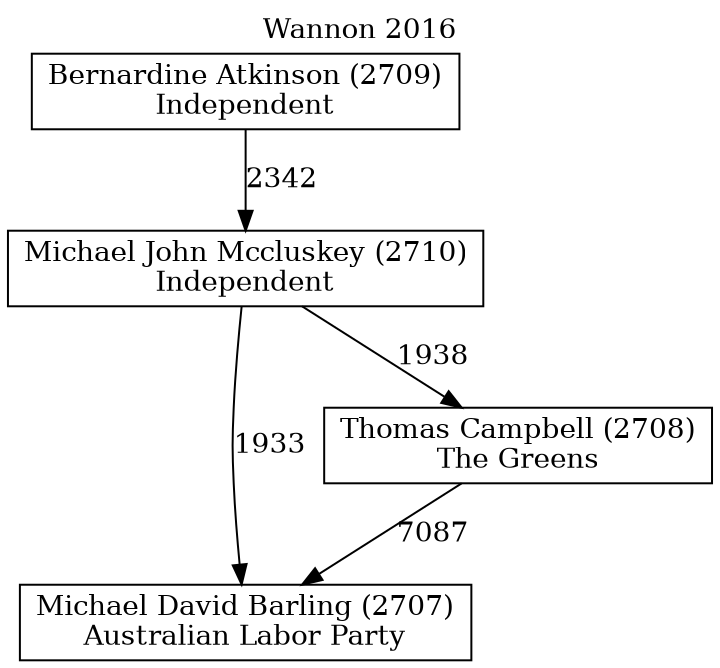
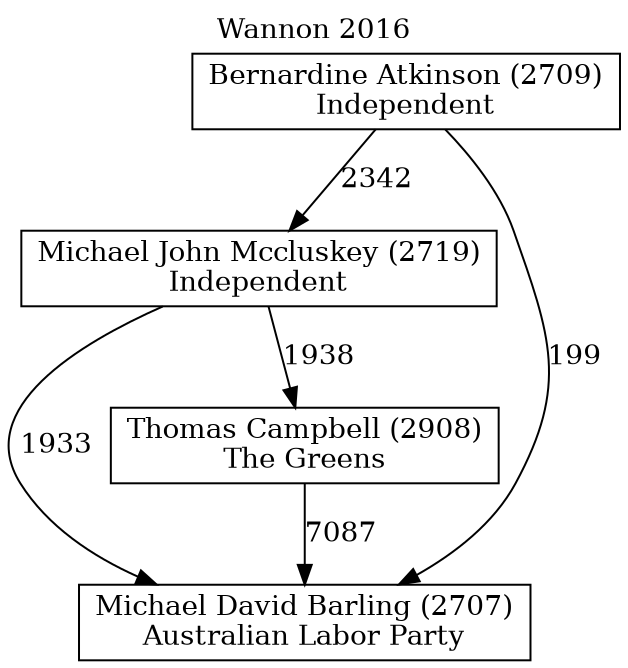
(246, 268) -> (259, 268)
none -> (549, 364)
(518, 446) -> (305, 446)
